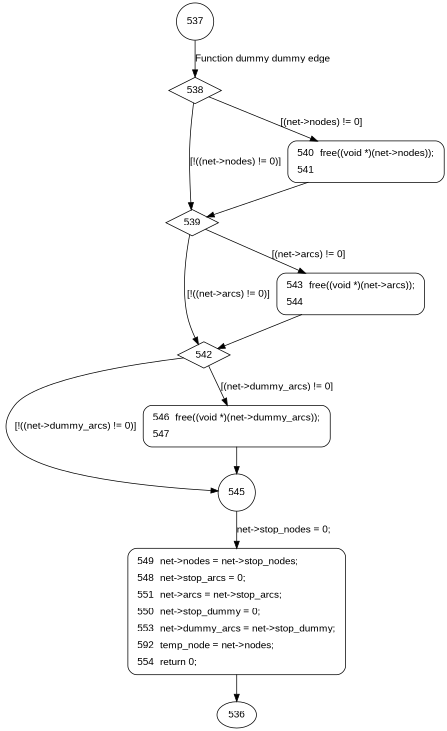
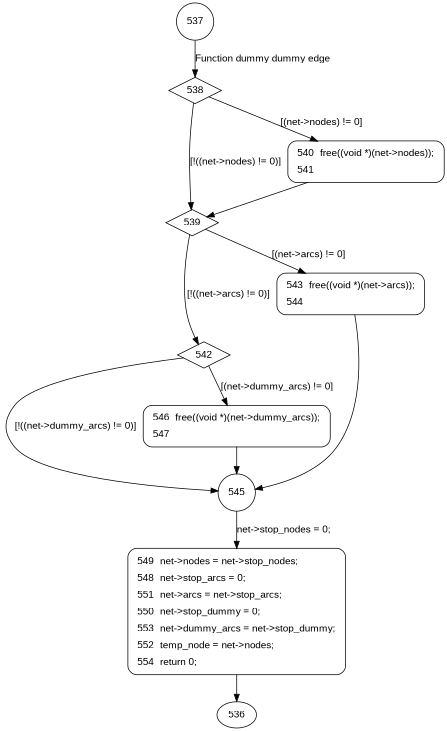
(263, 330) -> (348, 425)
(146, 645) -> (146, 645)
